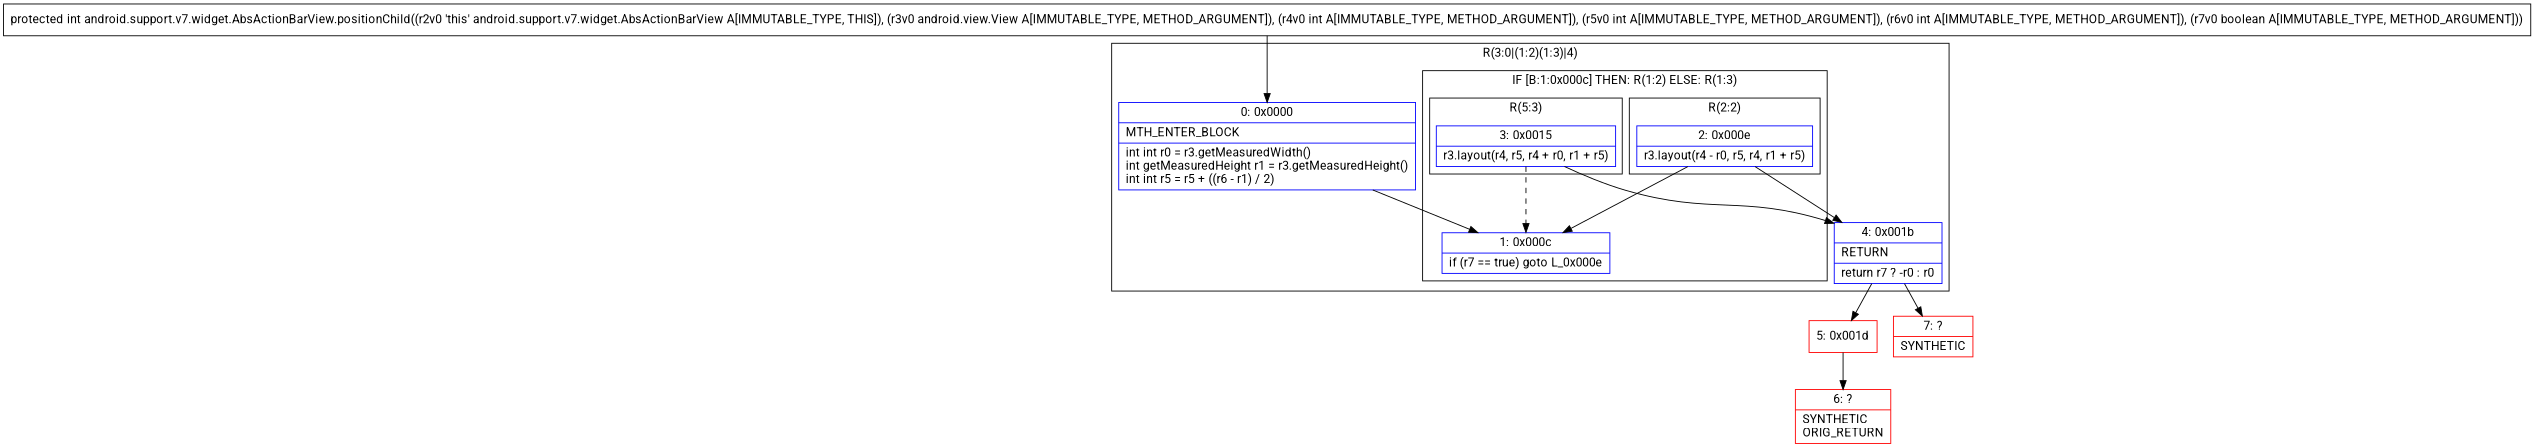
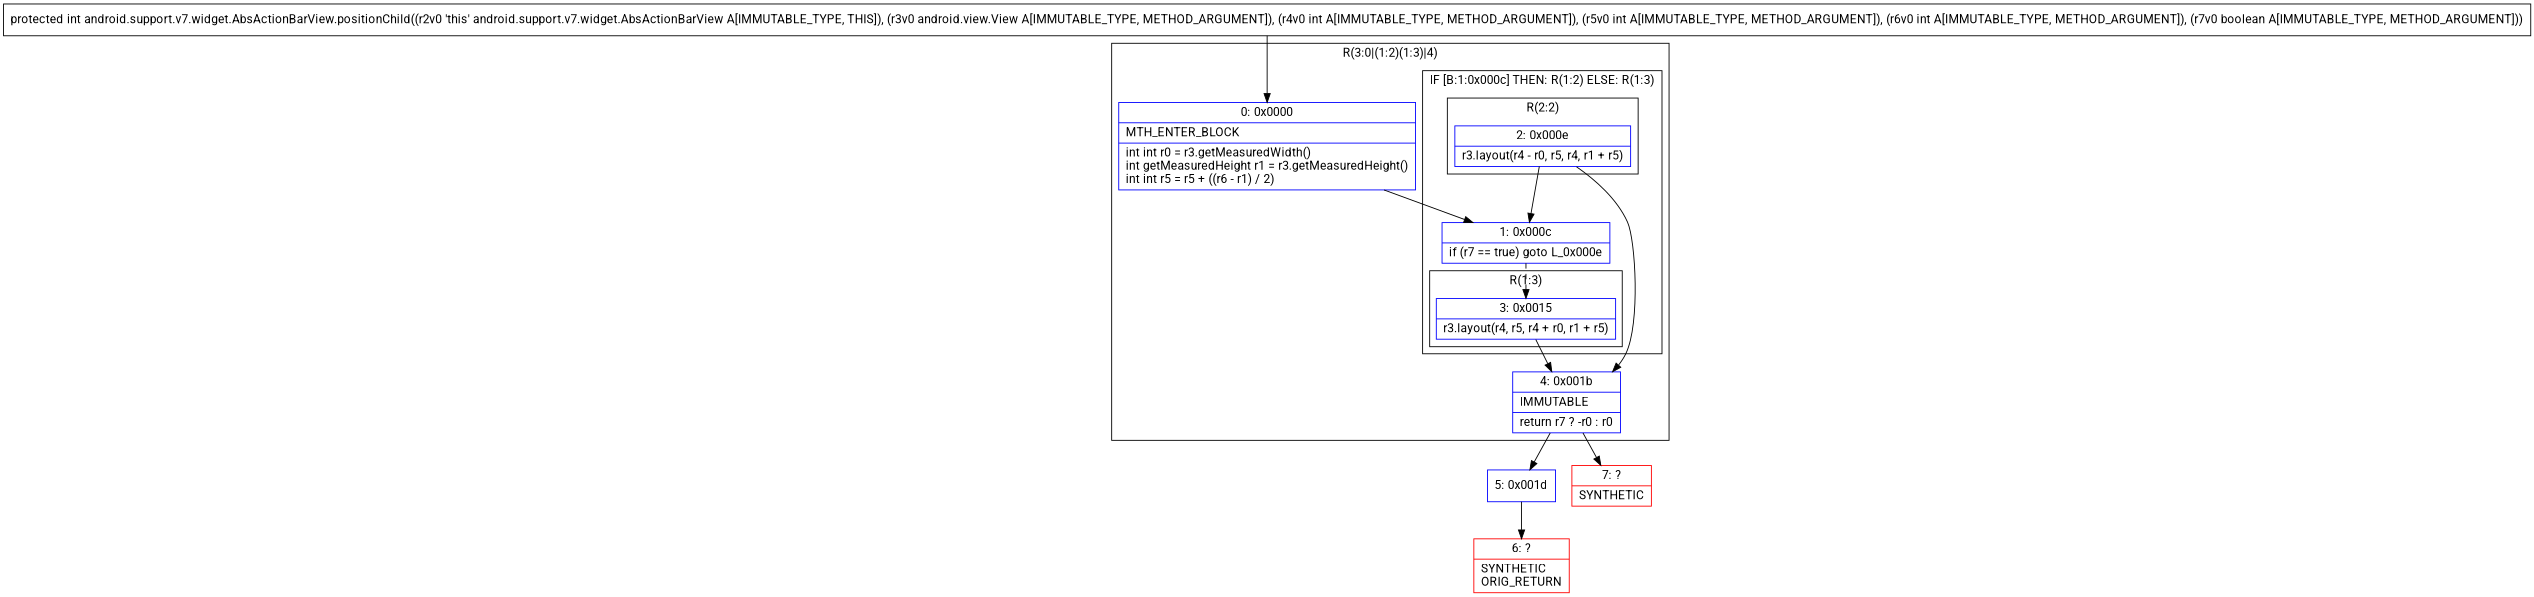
(1526, 108) -> (1526, 281)
(1526, 195) -> (1526, 276)
(1865, 253) -> (1555, 402)
(1843, 337) -> (1522, 486)
